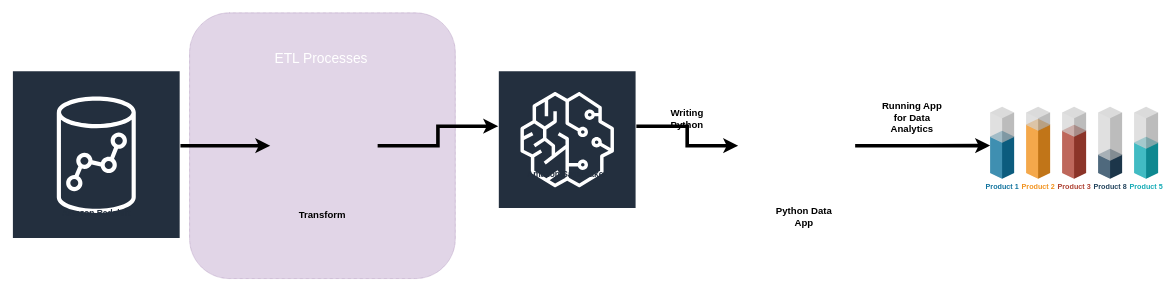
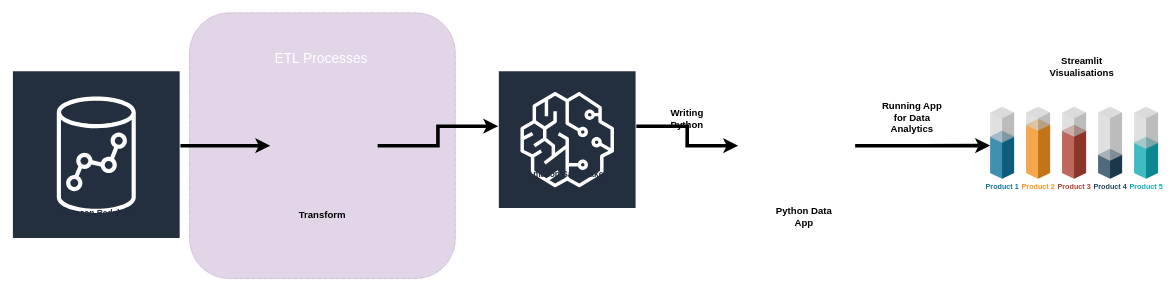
none -> (1082, 66)
(1111, 187) -> (1111, 187)
